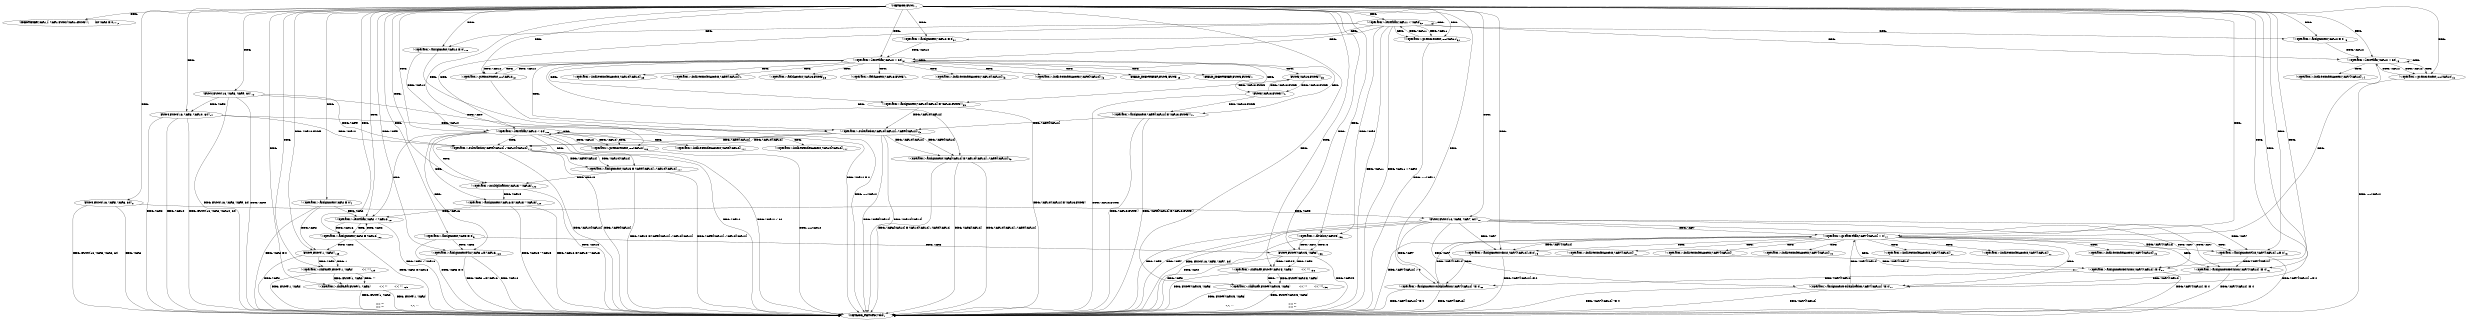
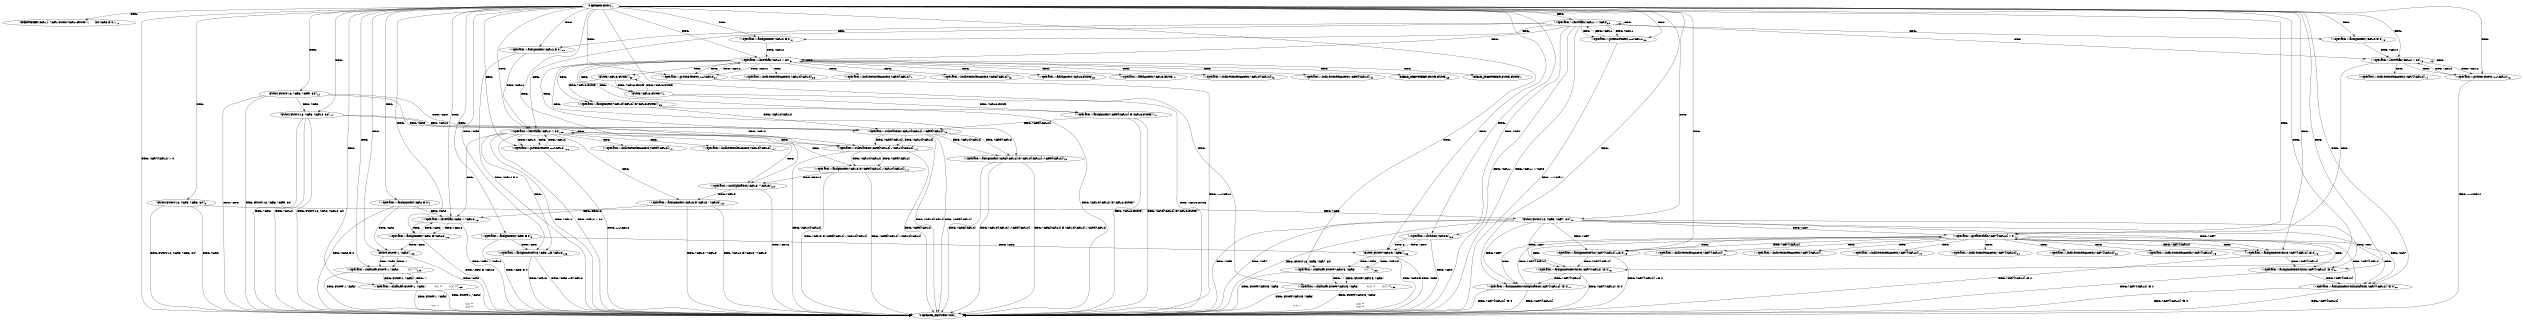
none -> (977, 77)
(308, 132) -> (376, 132)
(451, 211) -> (592, 211)
(1382, 286) -> (165, 310)
